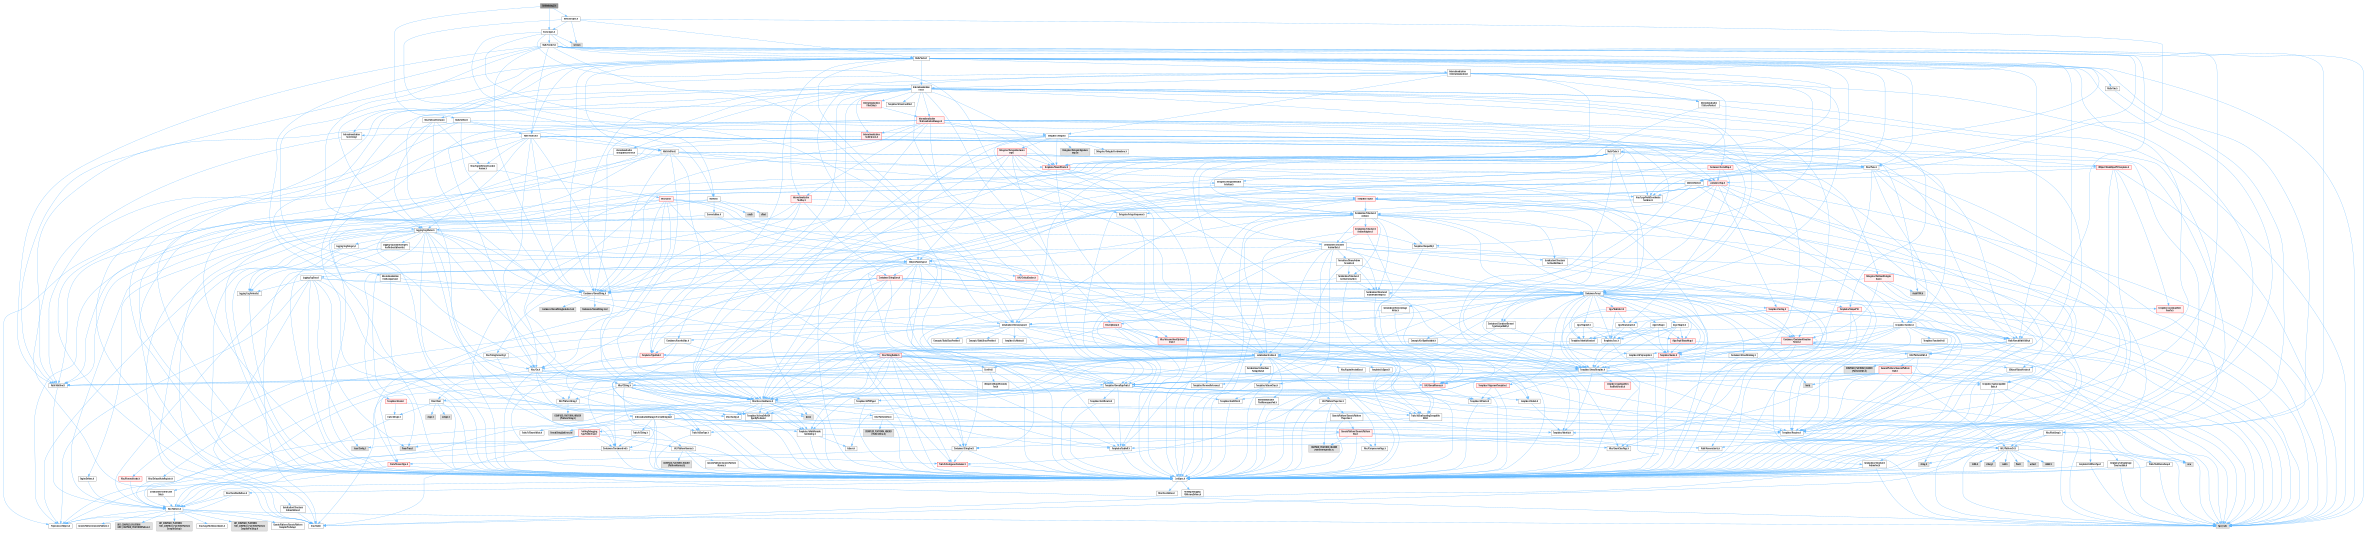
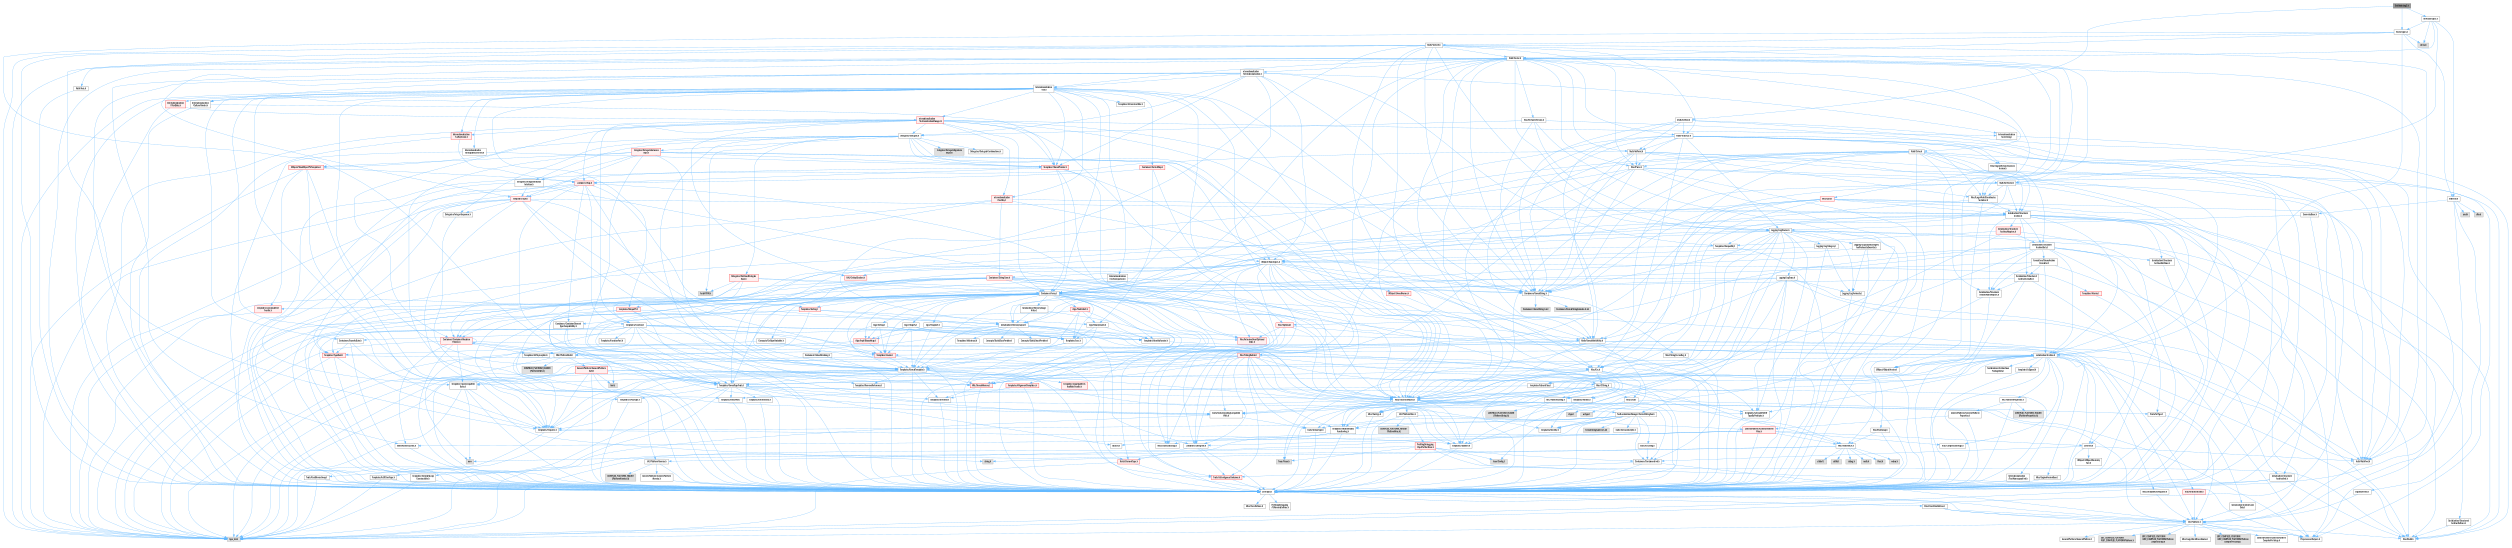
none -> (1399, 294)
(1253, 410) -> none
(809, 417) -> none
(1341, 440) -> (1928, 438)
